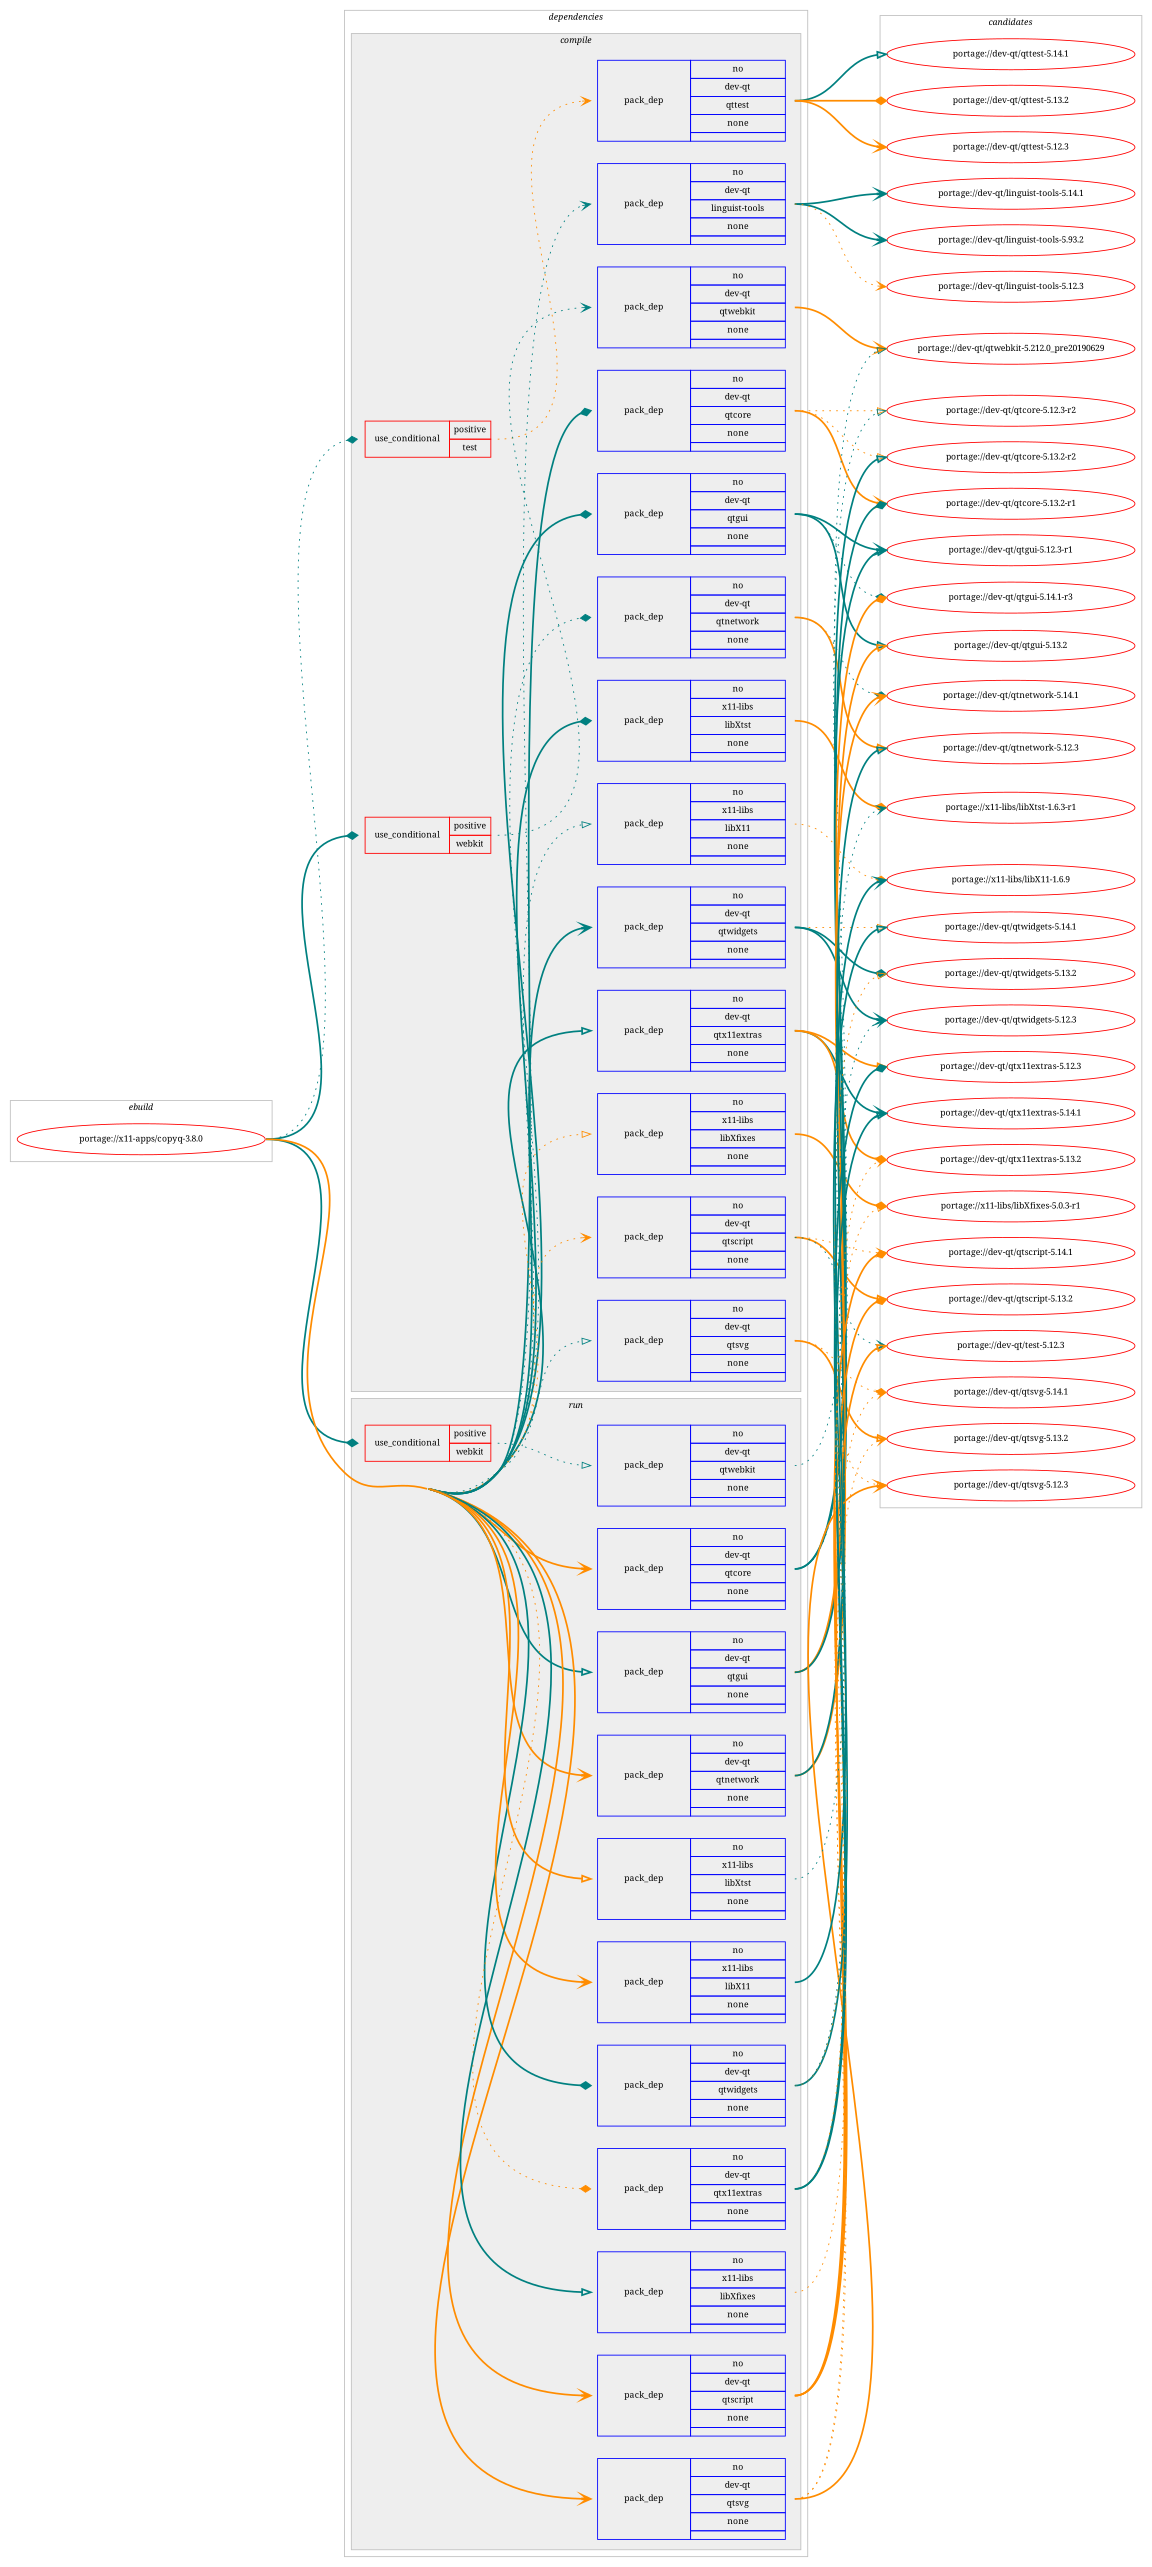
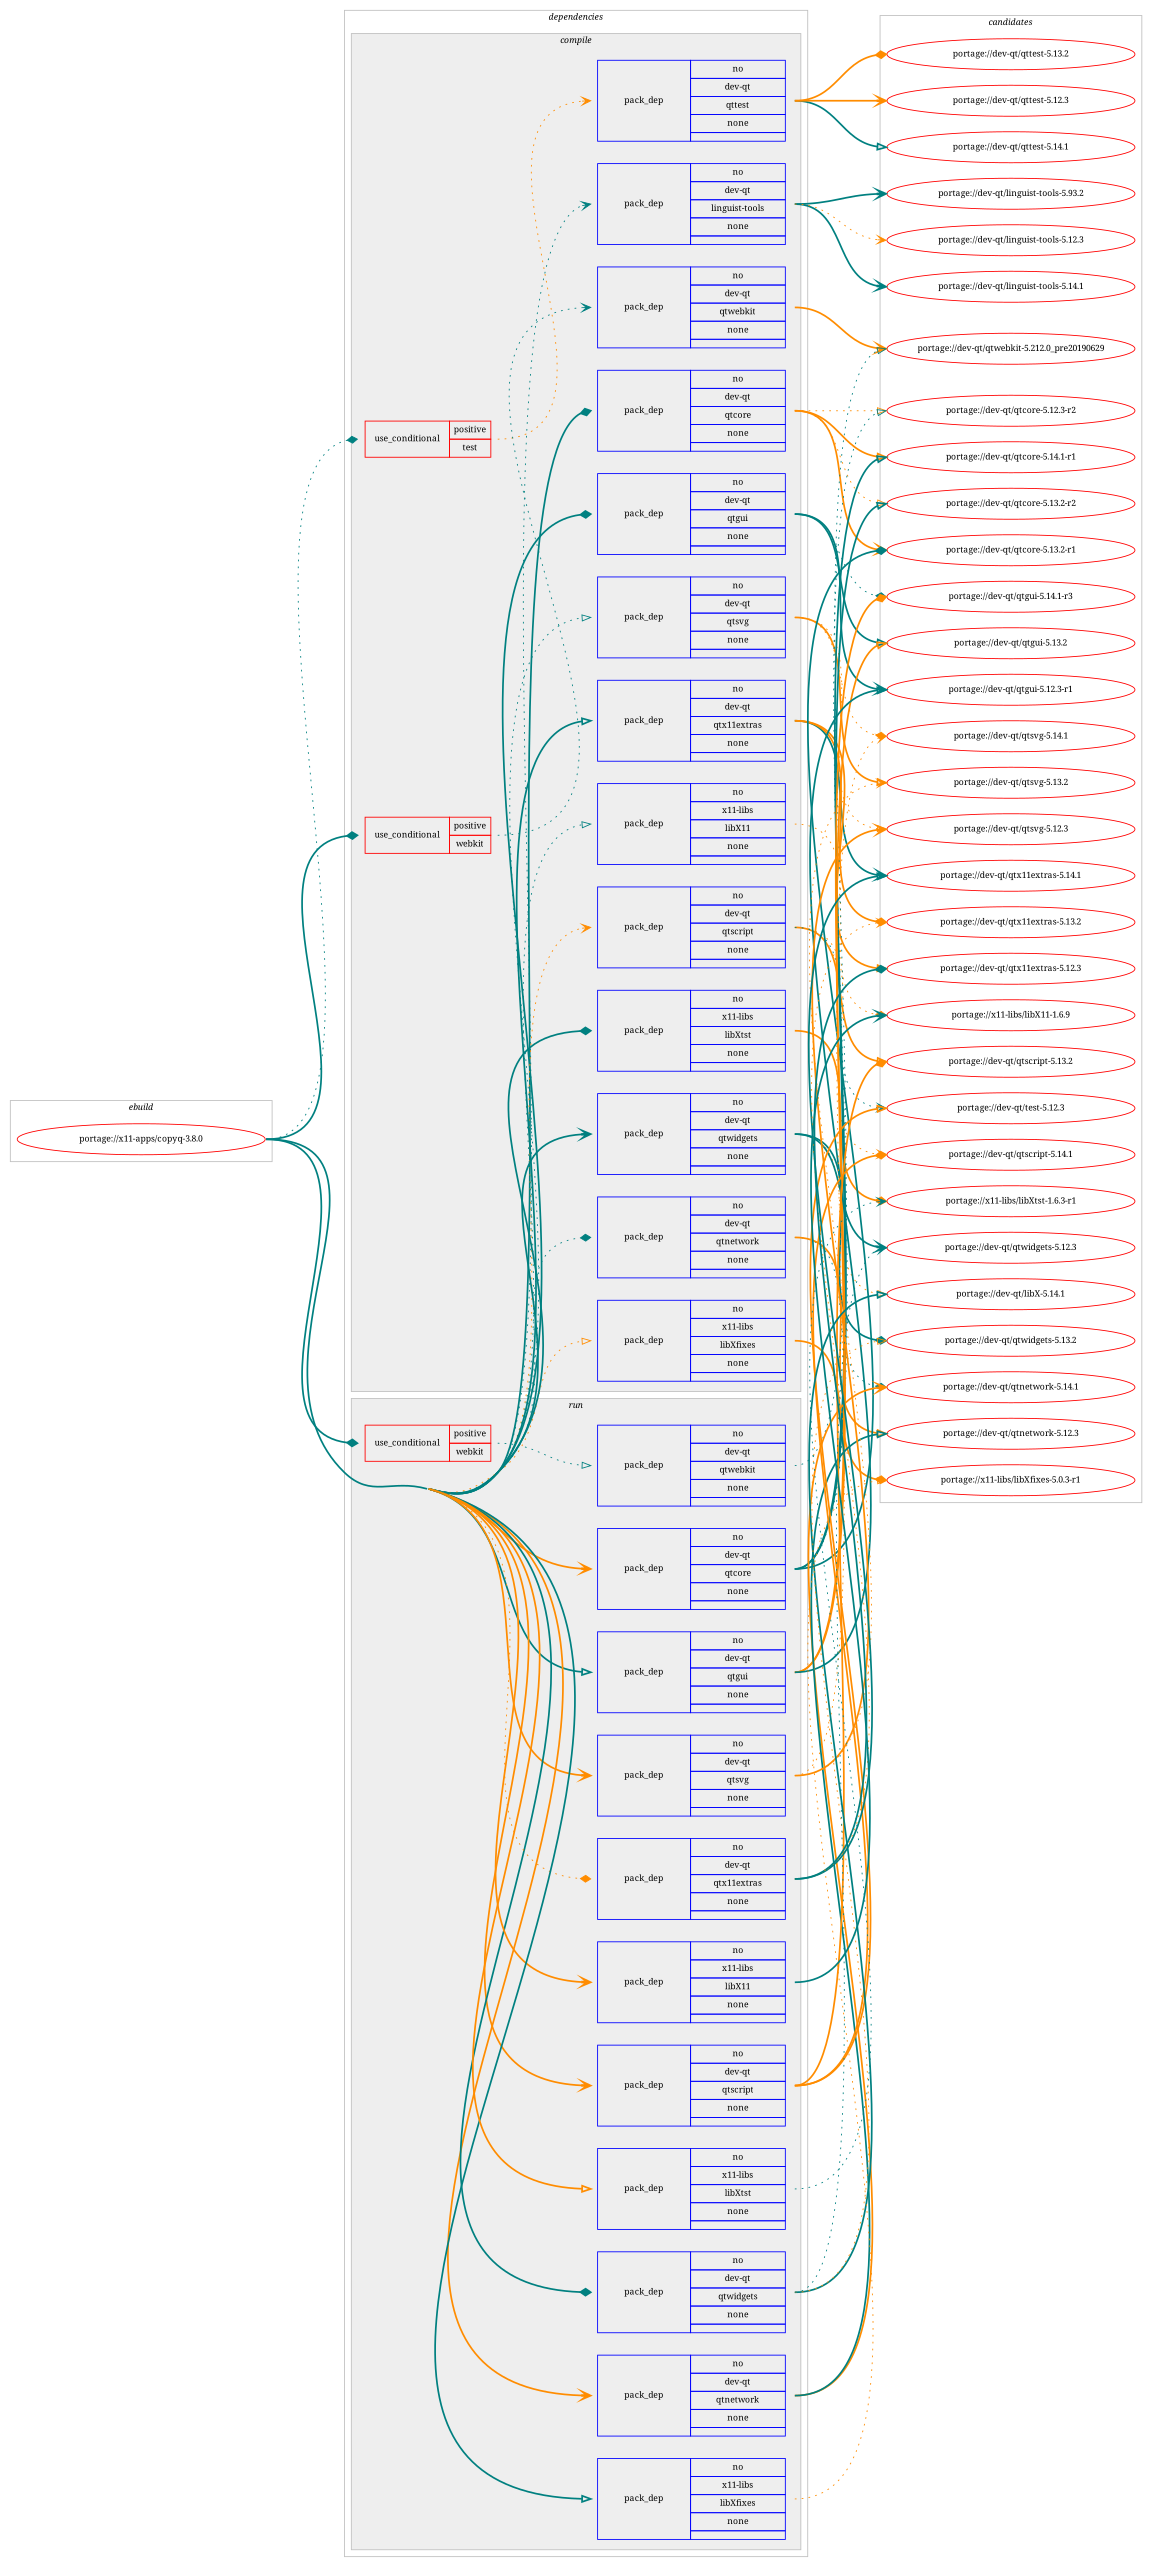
none -> (1011, 457)
(1011, 927) -> (1011, 1294)
